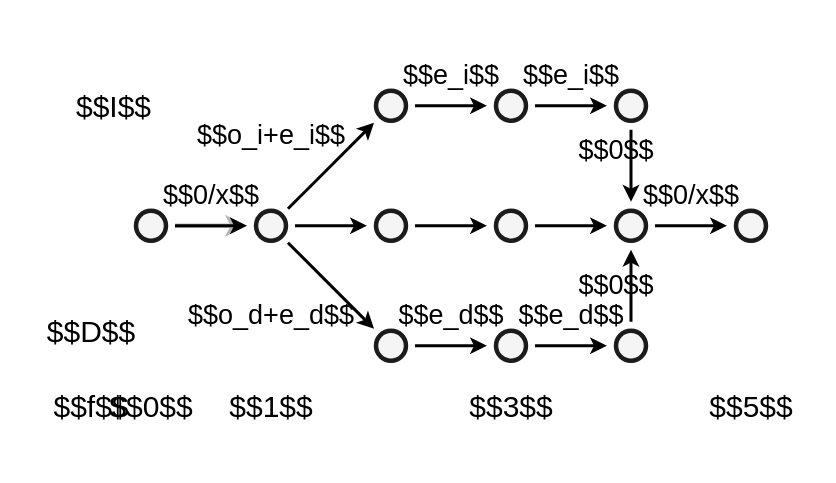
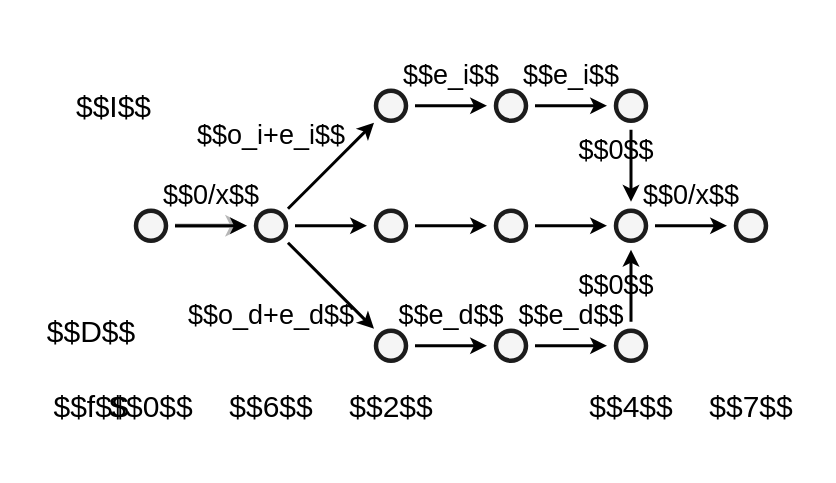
(272, 406) -> (272, 406)
none -> (391, 406)
(511, 406) -> none
none -> (631, 406)
(752, 406) -> (752, 406)
